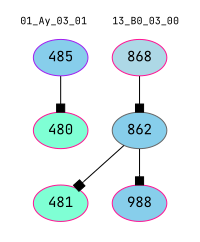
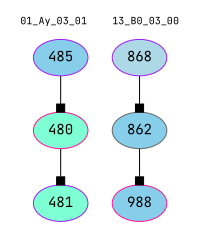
(140, 58) -> (140, 58)
(111, 157) -> (61, 162)
(61, 203) -> (61, 203)
